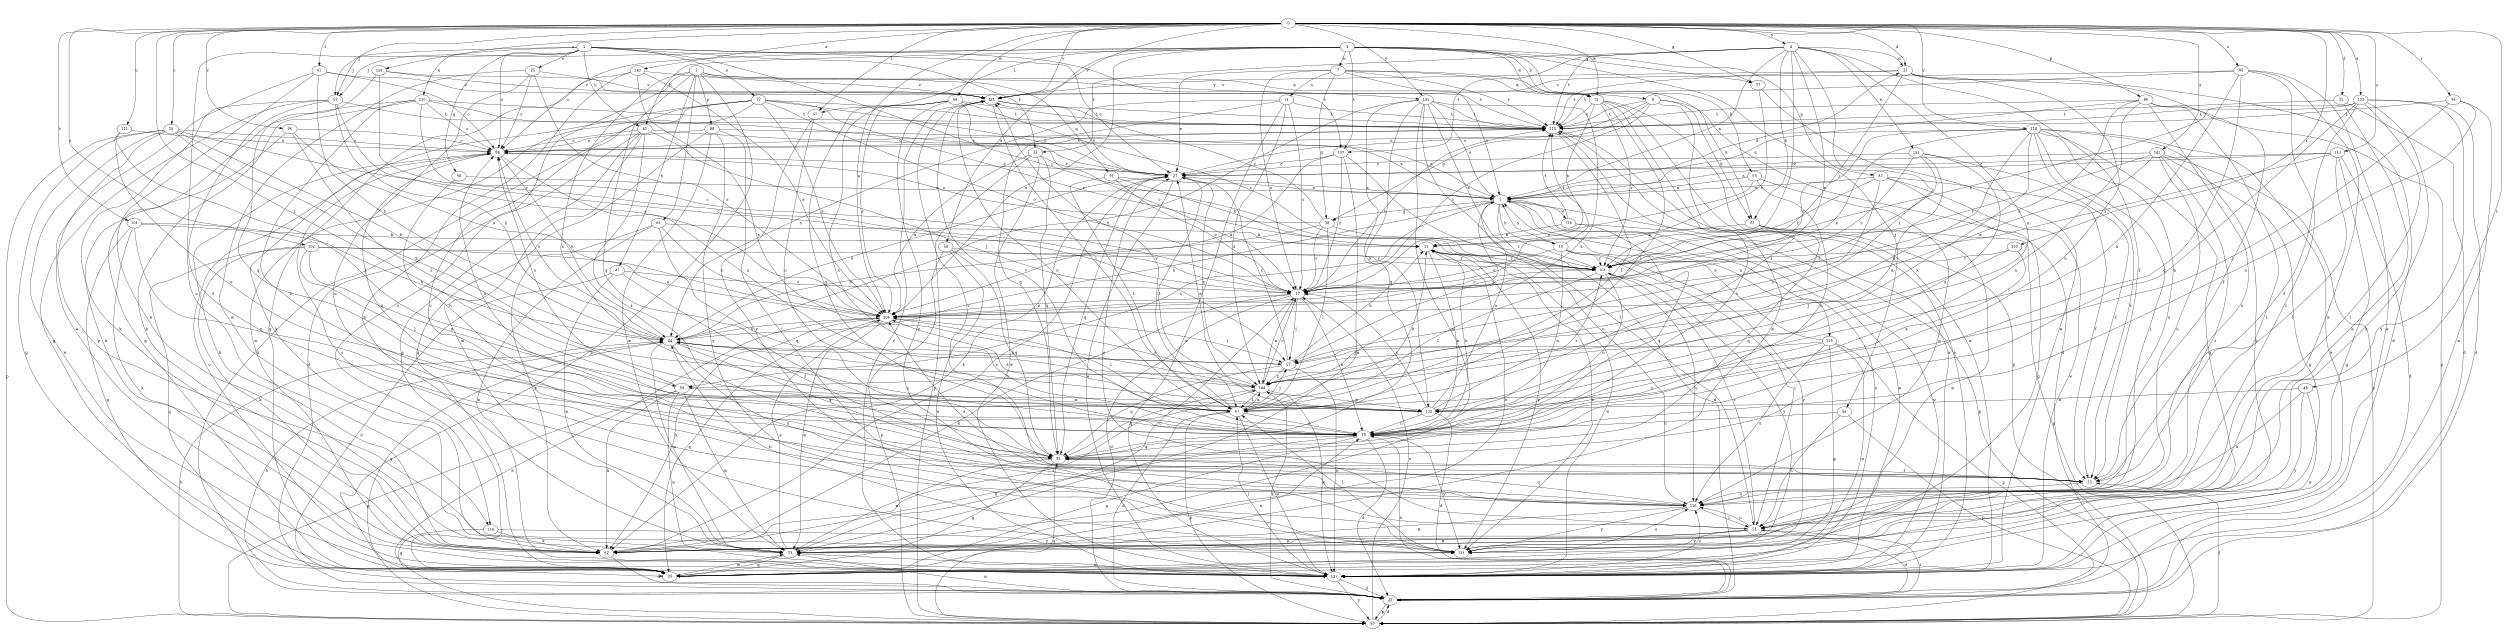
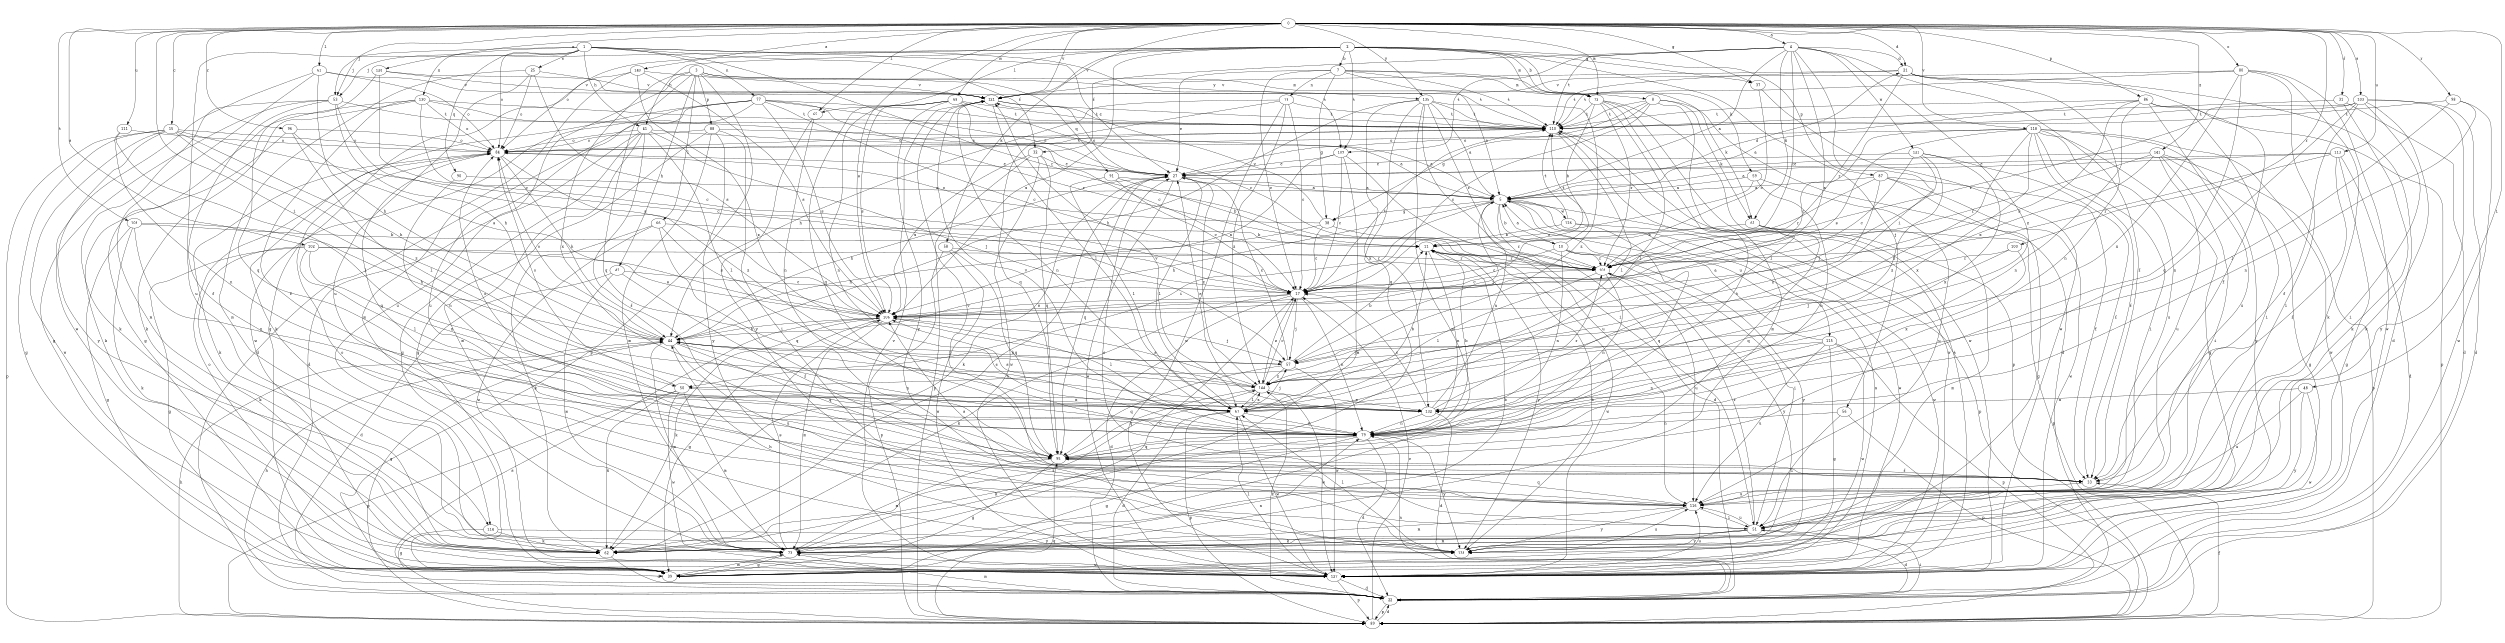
(1314, 334) -> (904, 357)
